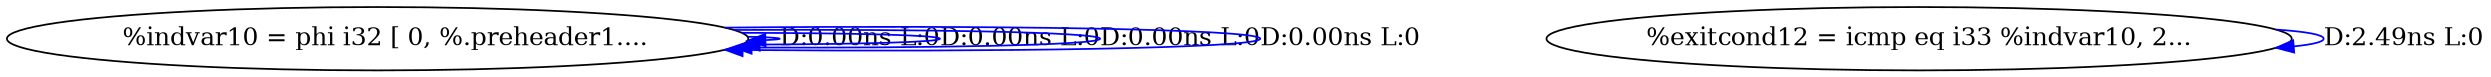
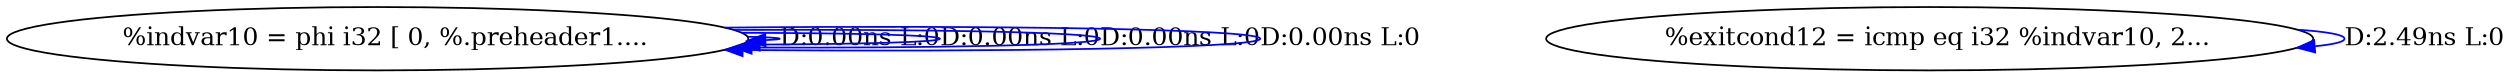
(1919, 39) -> (1930, 39)
